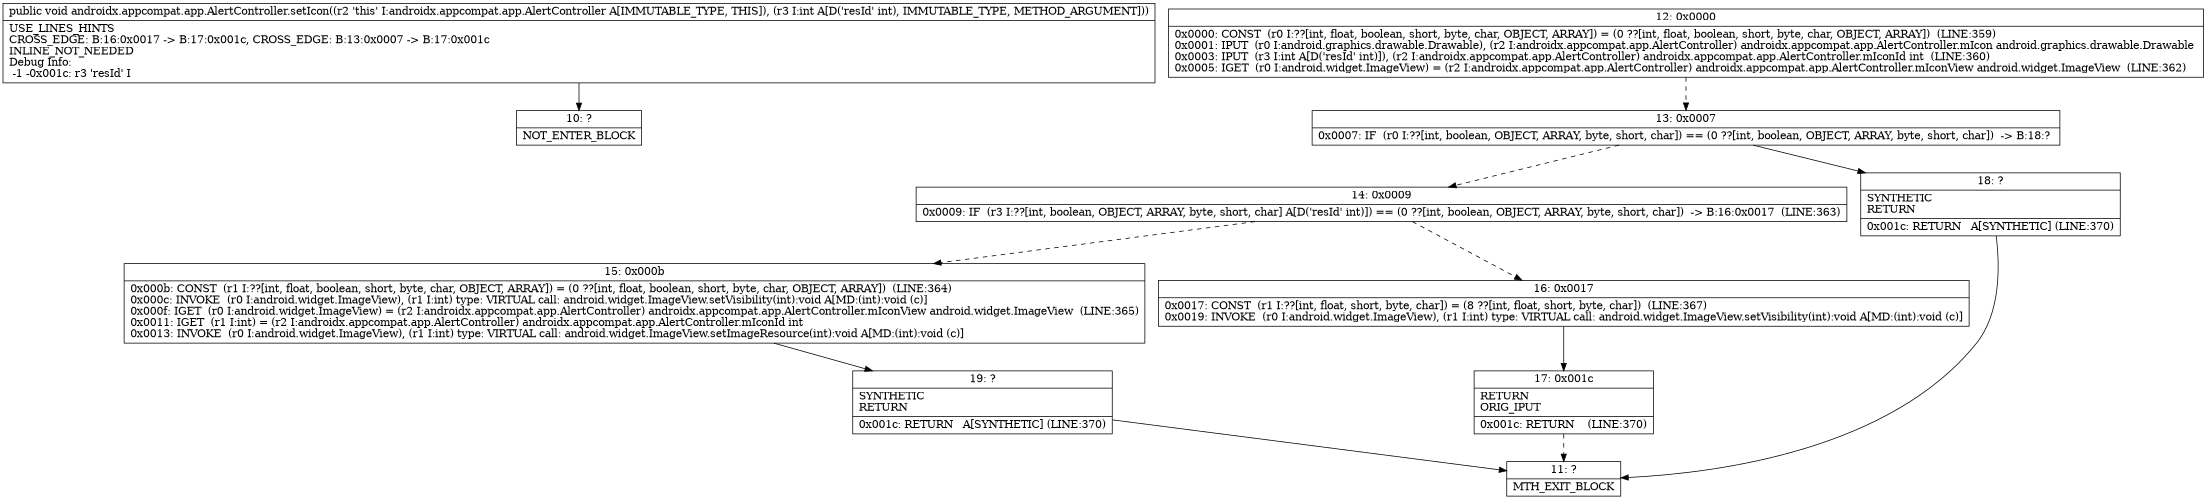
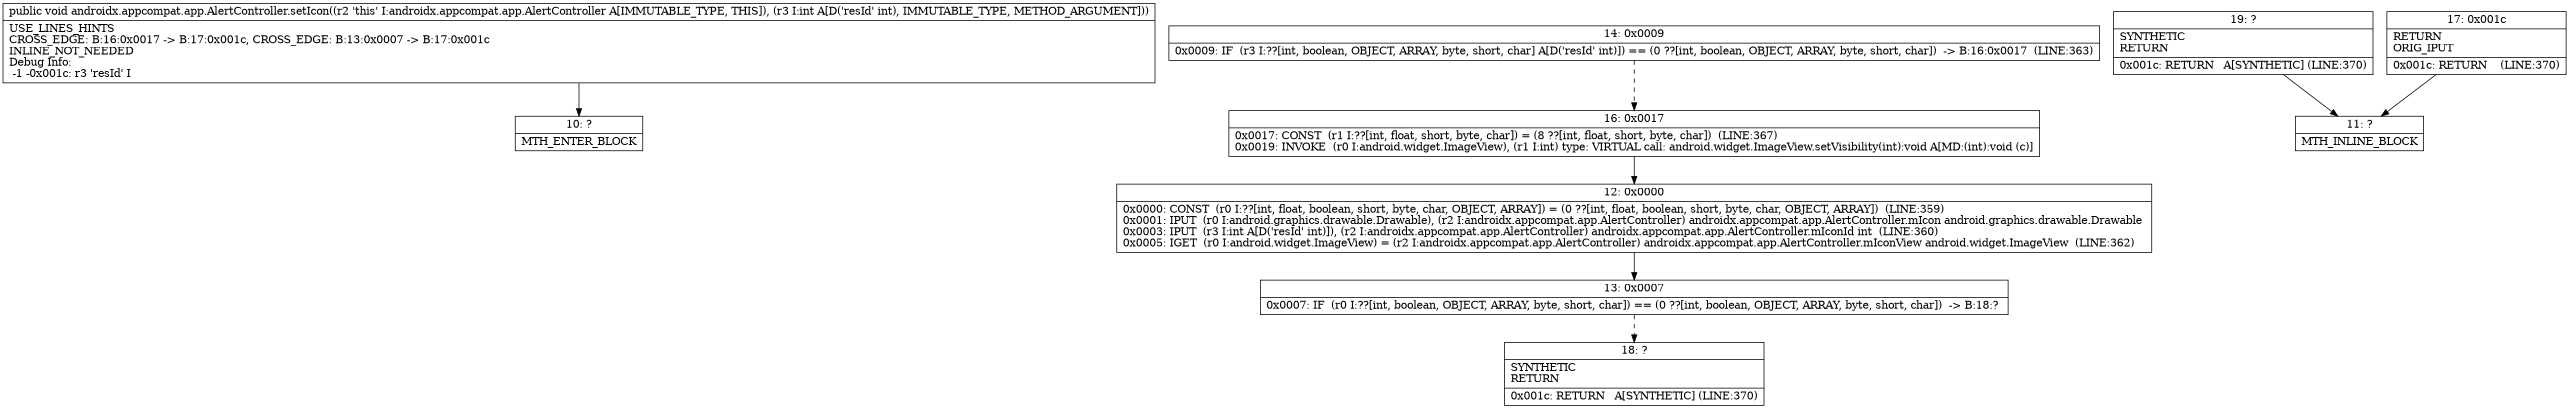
(1686, 90) -> (1634, 263)
(579, 136) -> (579, 142)
(1805, 158) -> (1634, 325)
(1538, 165) -> none
(634, 303) -> none
(1564, 345) -> (1634, 166)
(1868, 424) -> none
(1564, 444) -> (2412, 93)
(1564, 487) -> (2360, 142)
